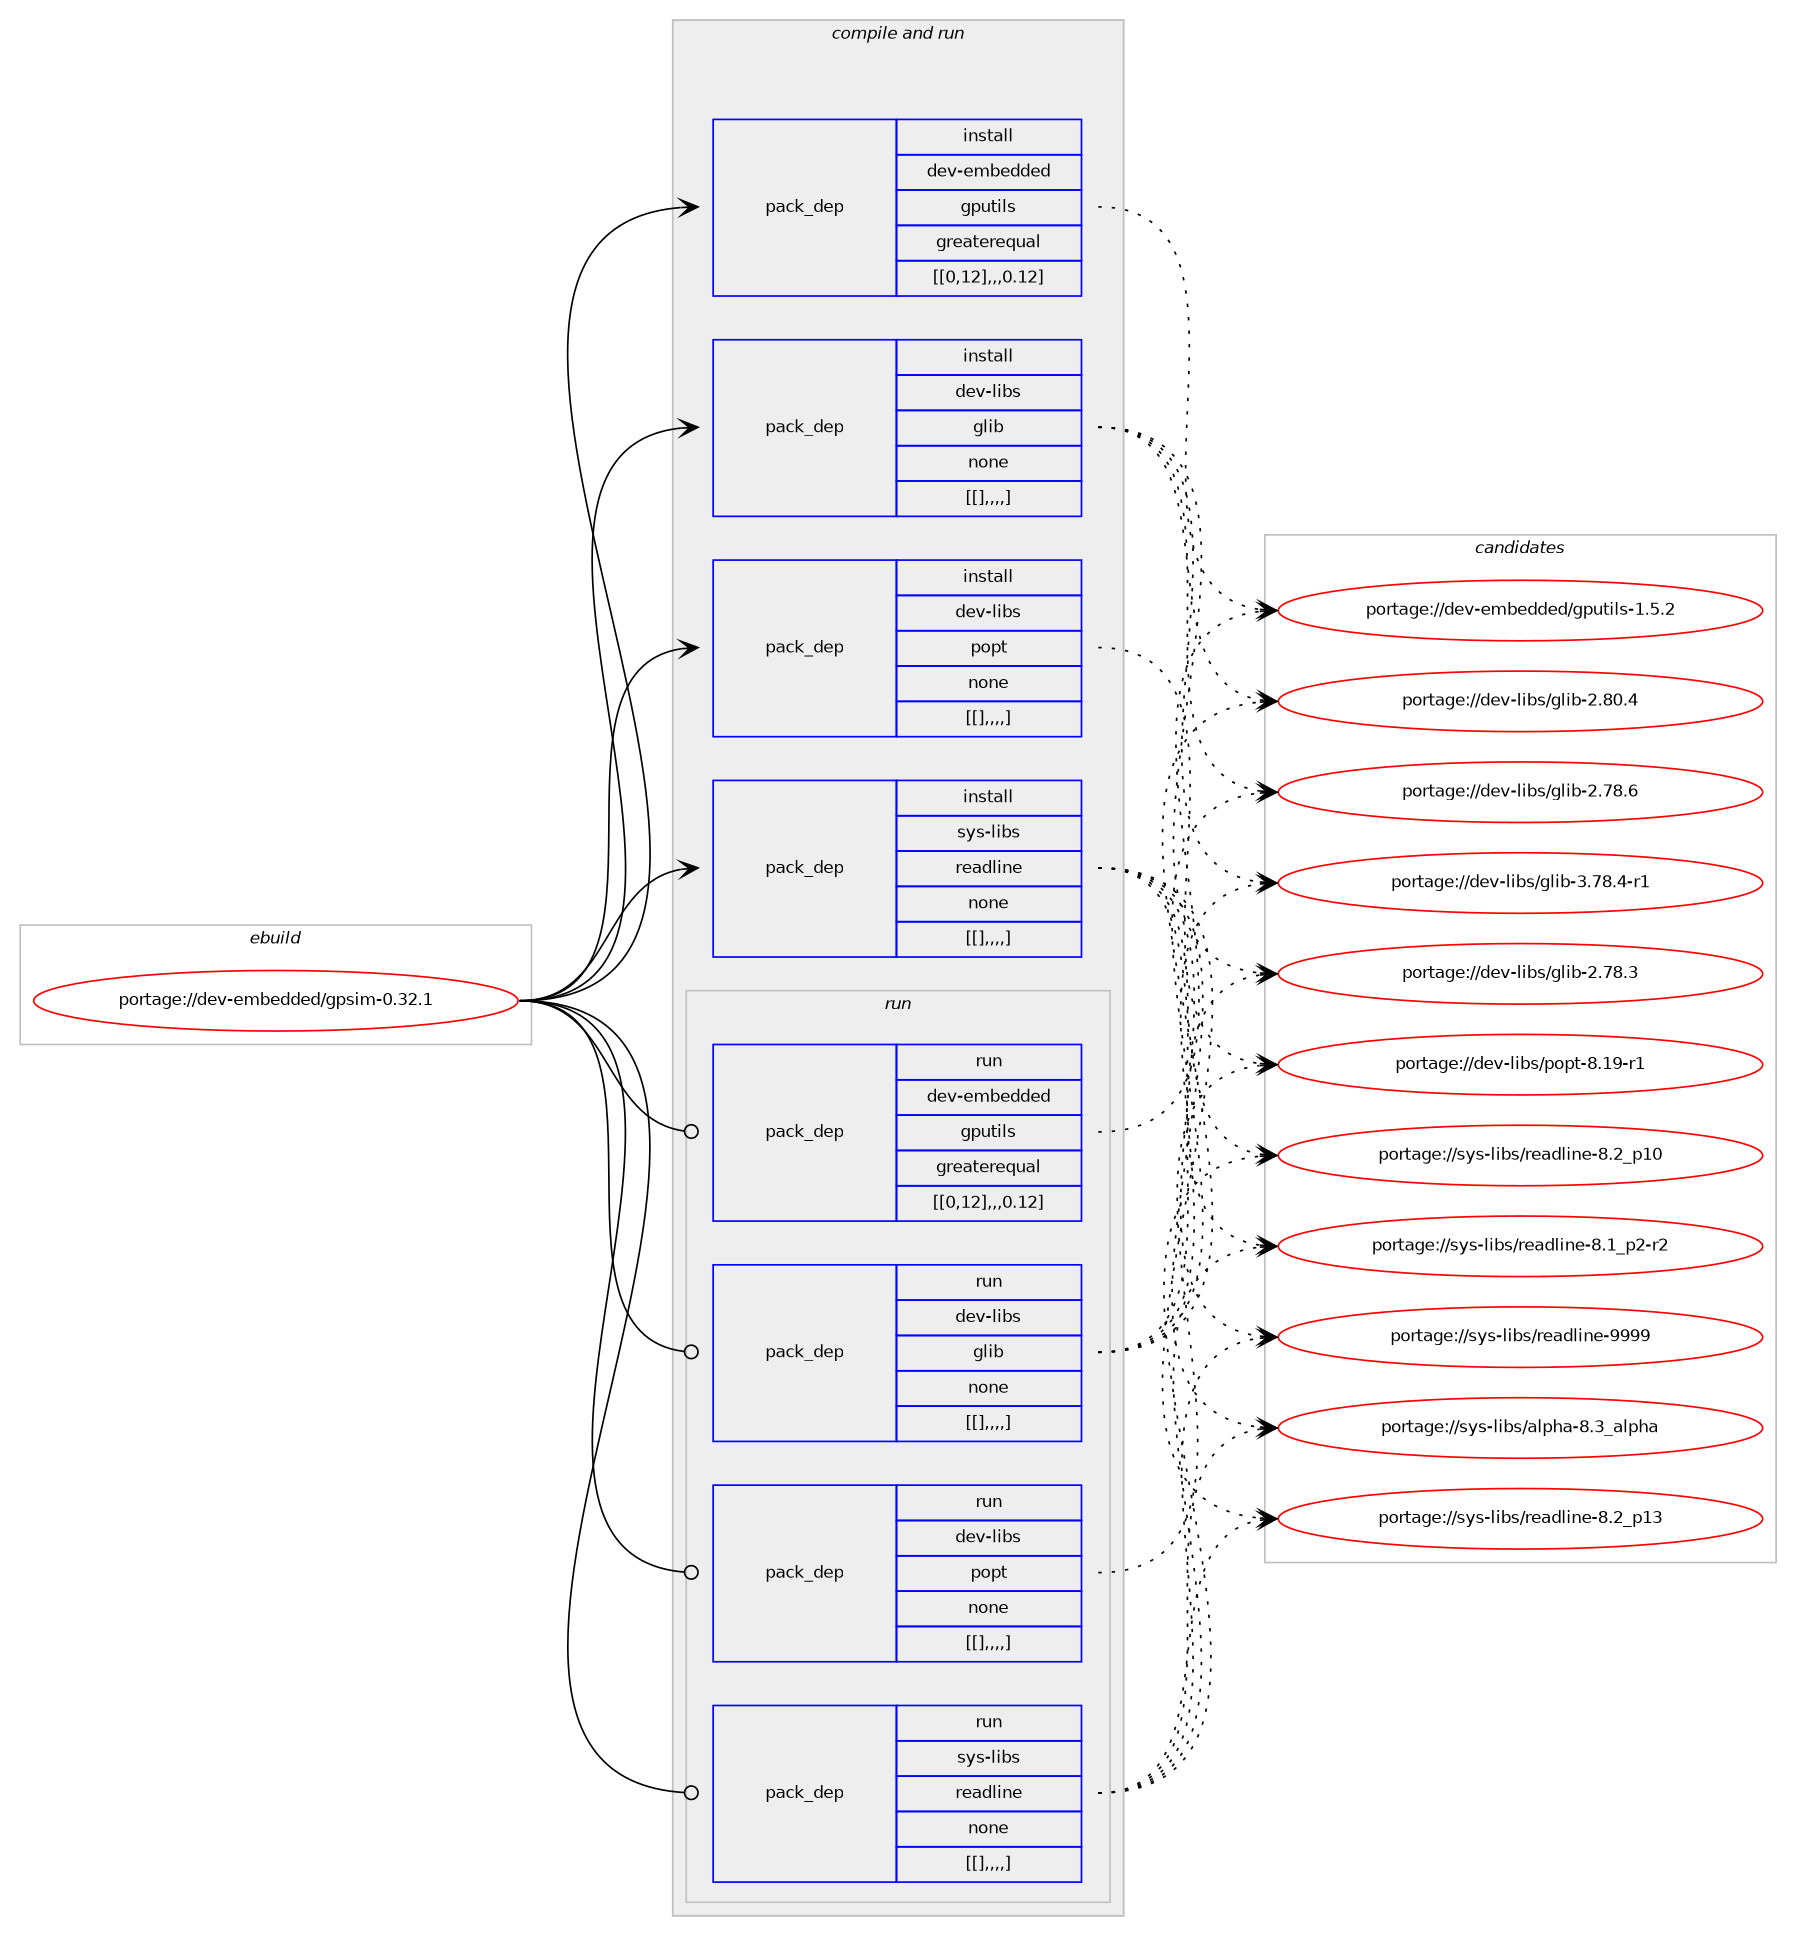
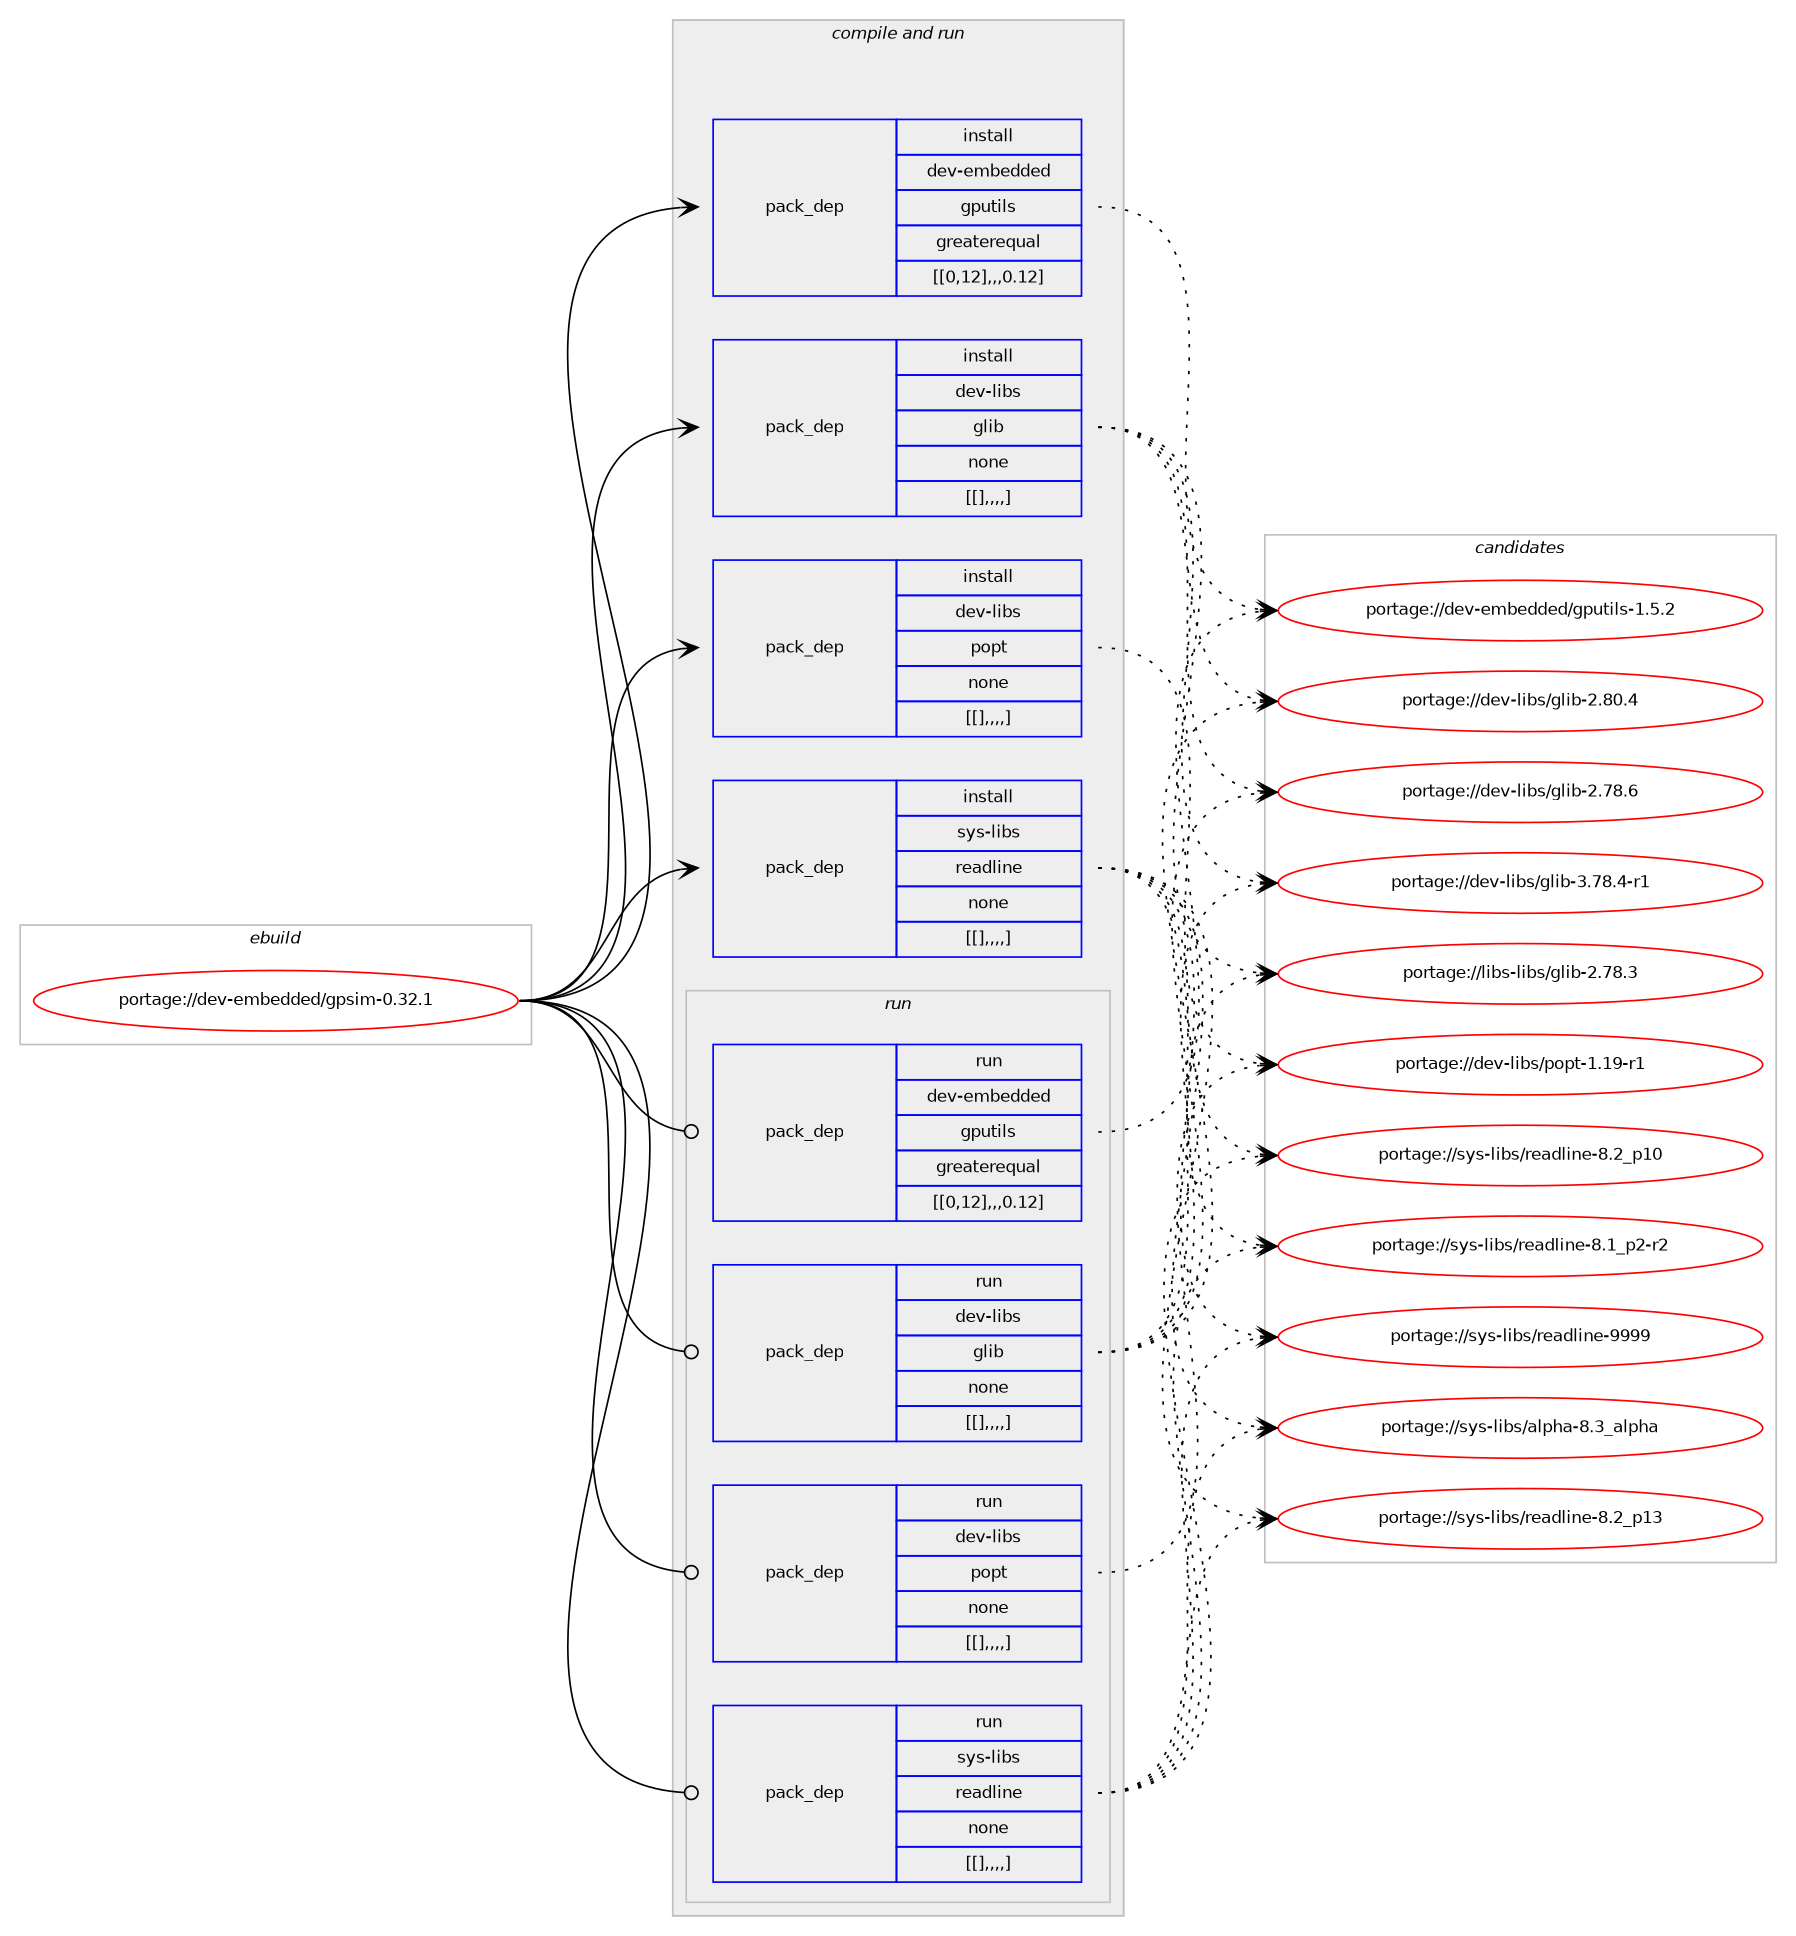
(1520, 974) -> (1520, 974)
(1520, 1065) -> (1520, 1065)
